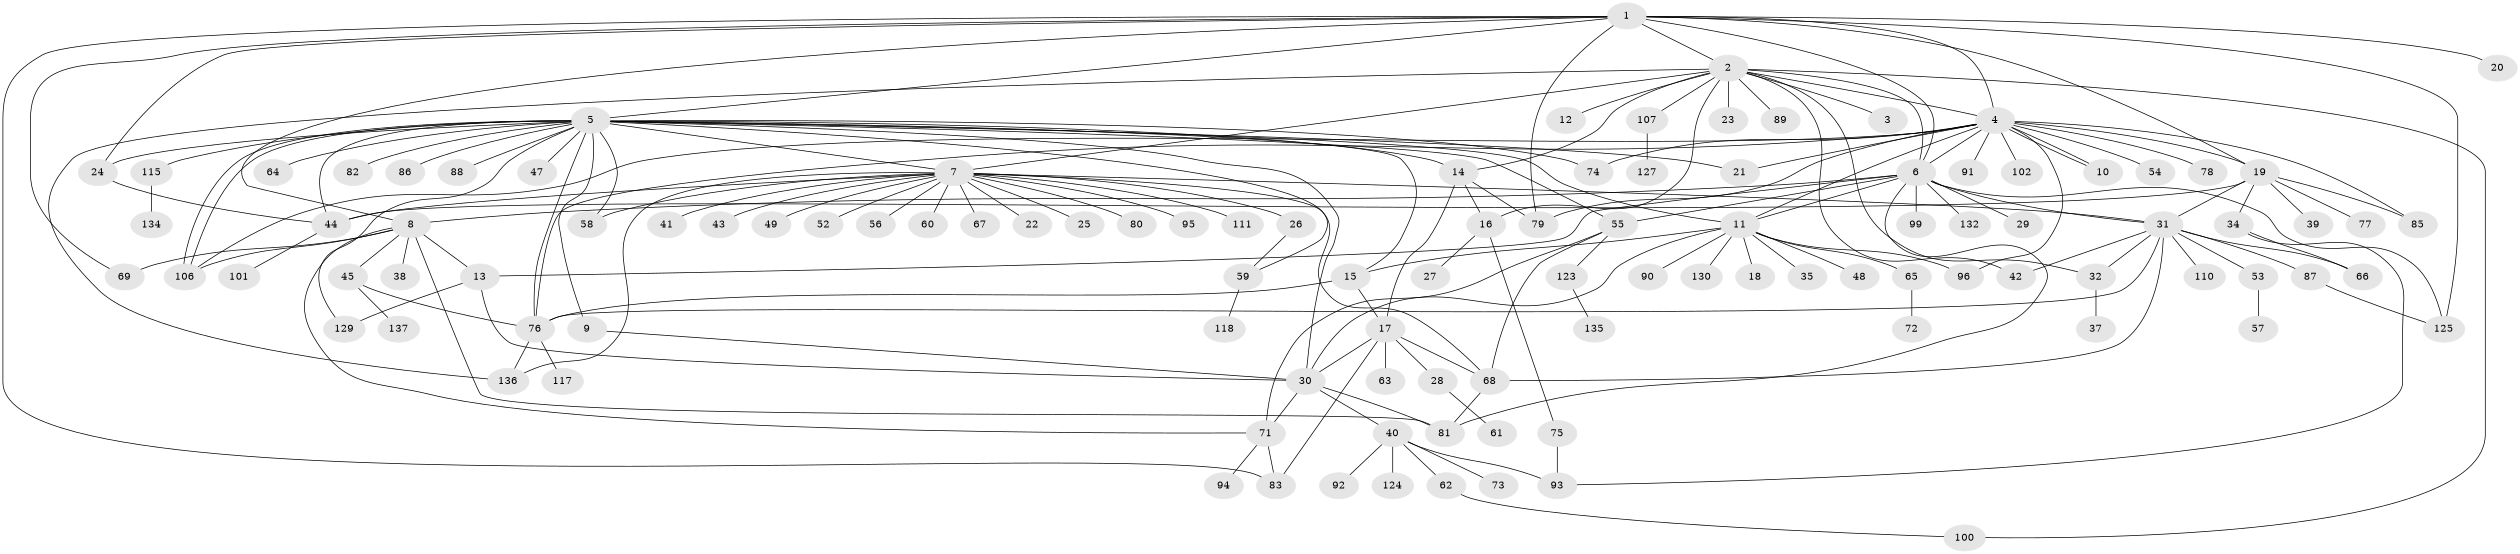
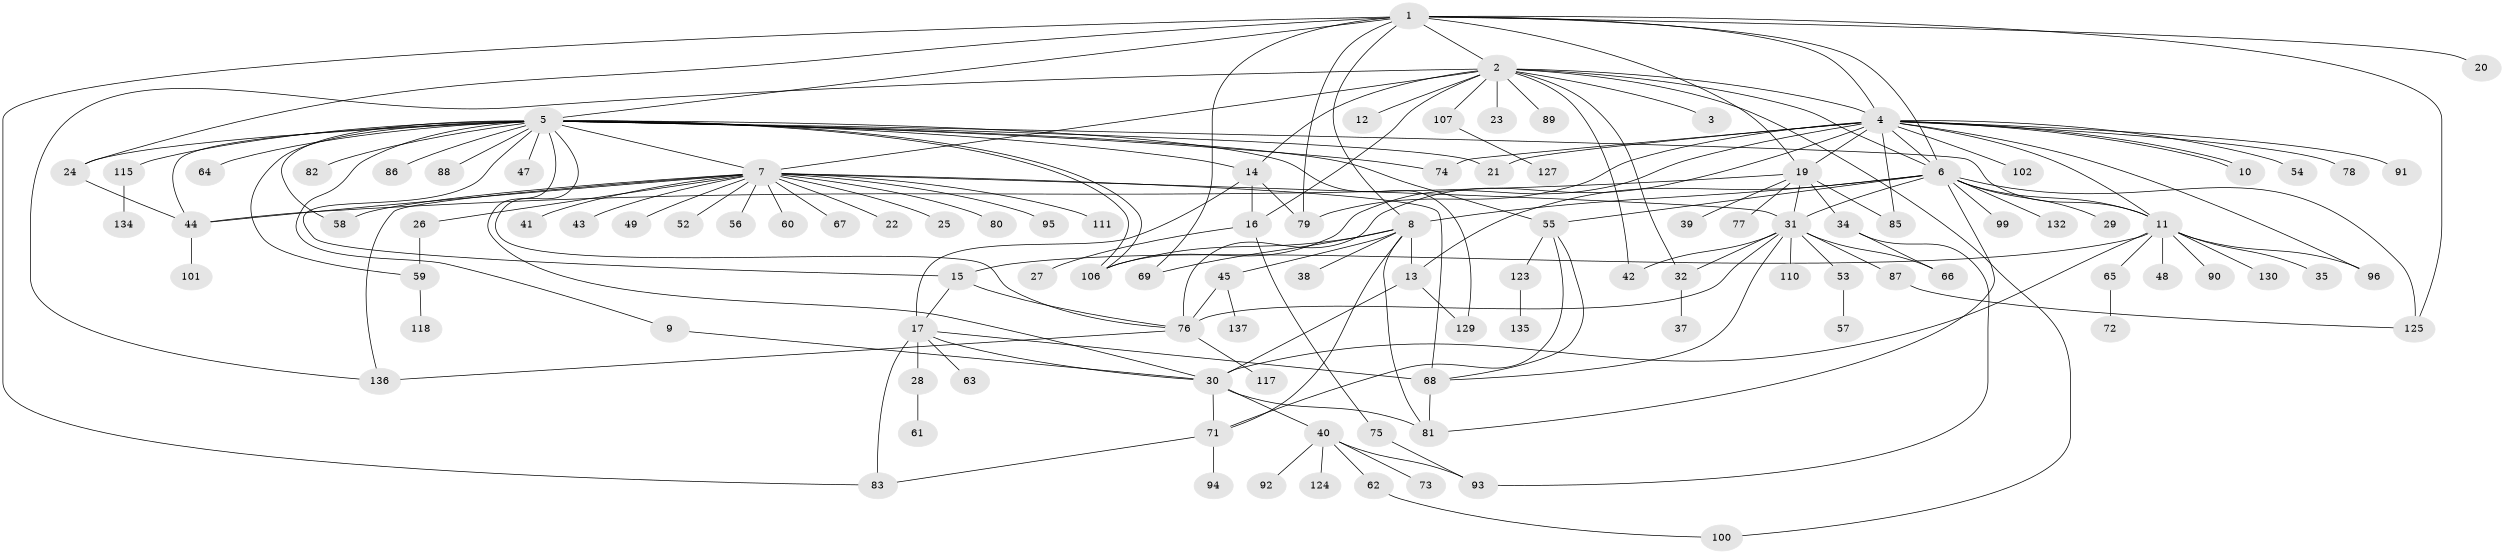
(1755, 277) -> none
